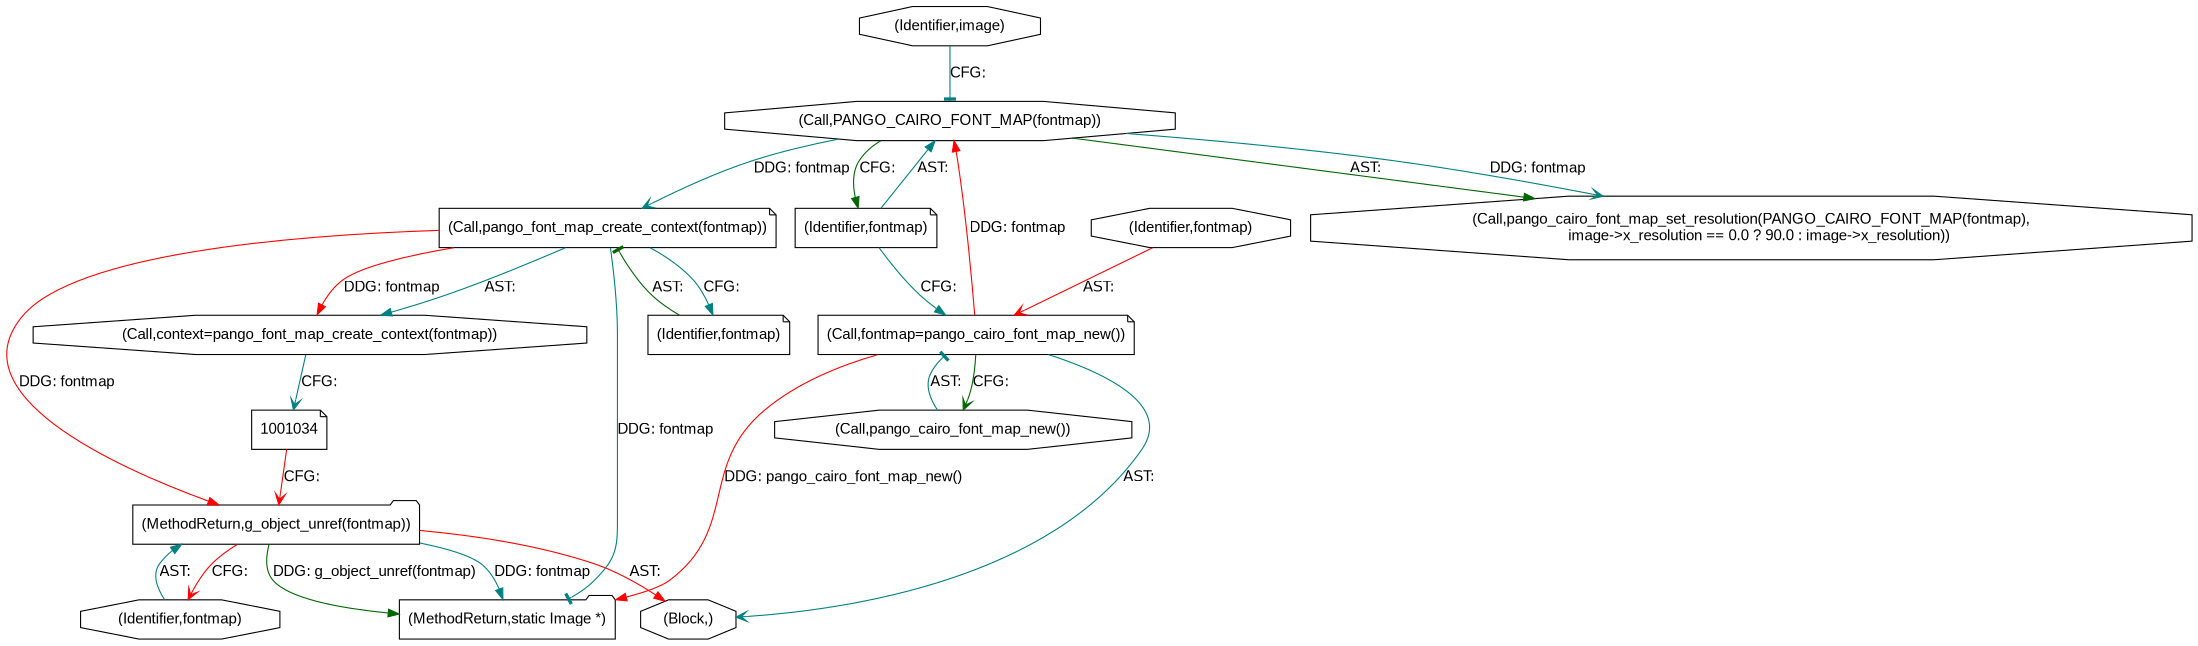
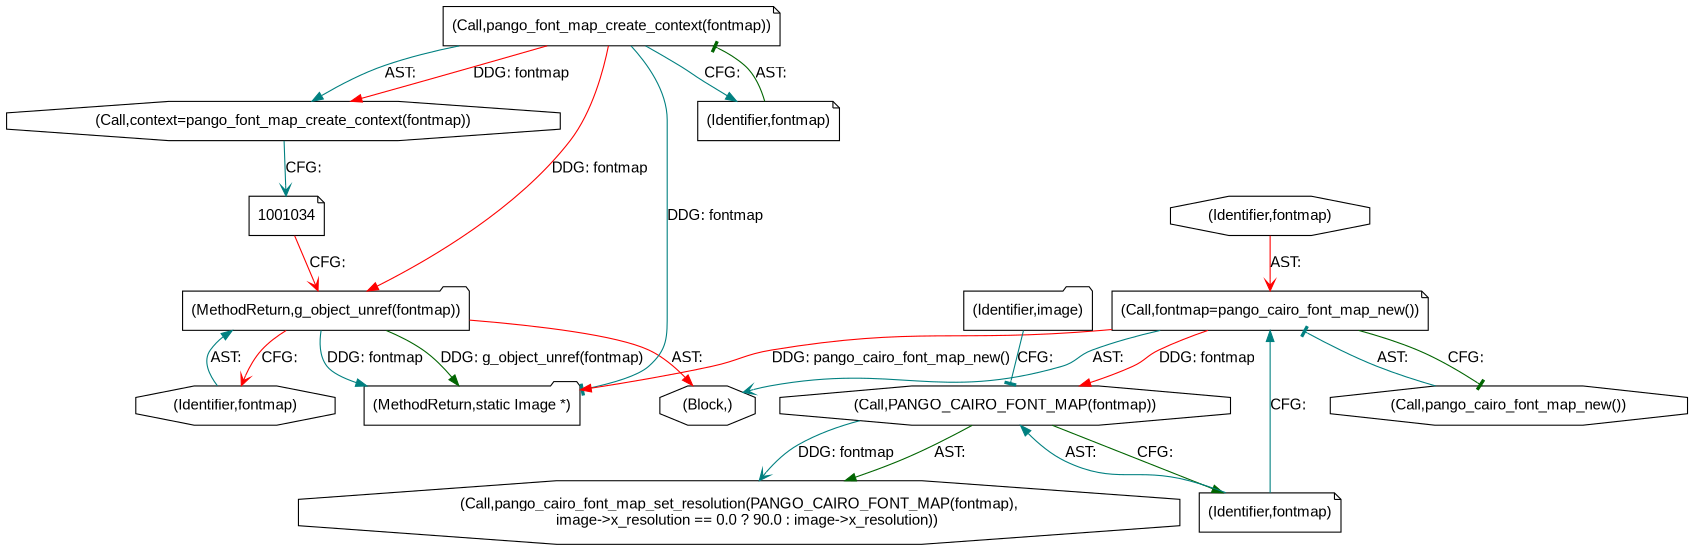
(950, 26) -> (1028, 311)
(743, 164) -> none
(973, 378) -> (1420, 351)
